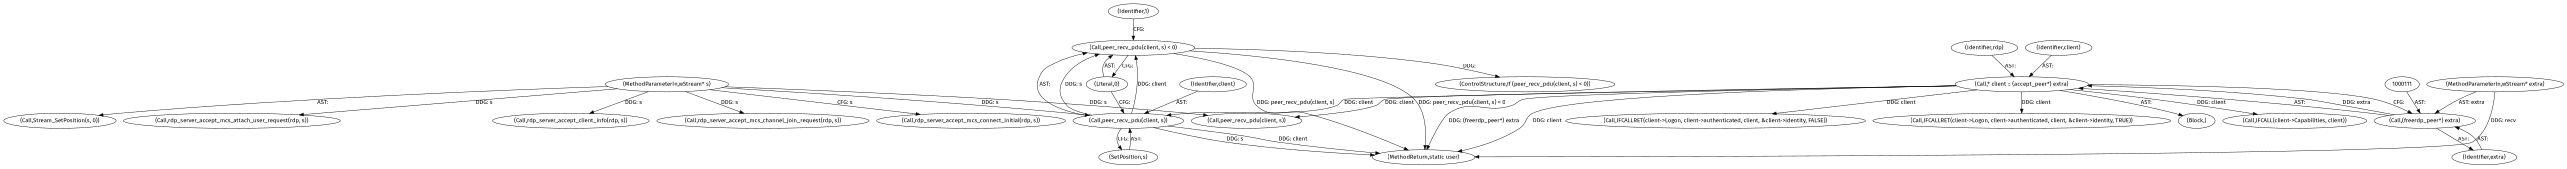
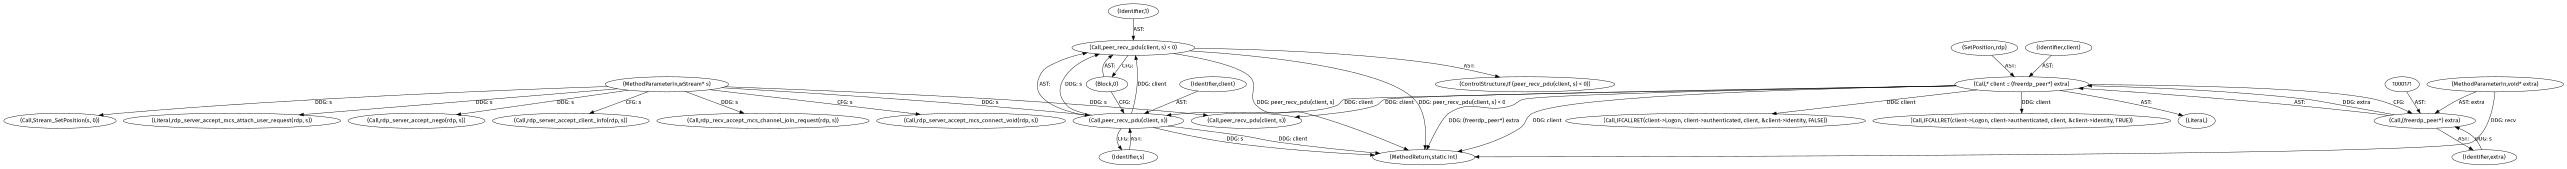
(1140, 30) -> (1140, 30)
(1984, 48) -> (1984, 48)
(1470, 66) -> (1470, 66)
(1107, 84) -> (1107, 84)
(2022, 84) -> (2022, 84)
(2402, 84) -> (2402, 84)
(2495, 84) -> (2495, 84)
(324, 103) -> (324, 103)
(634, 103) -> (634, 103)
(232, 121) -> (232, 121)
none -> (417, 121)
(763, 121) -> (763, 121)
(971, 121) -> (971, 121)
(2197, 121) -> (2197, 121)
(2295, 121) -> none
(2484, 139) -> (2484, 139)
(1128, 157) -> (1128, 157)
(1424, 157) -> (1424, 157)
